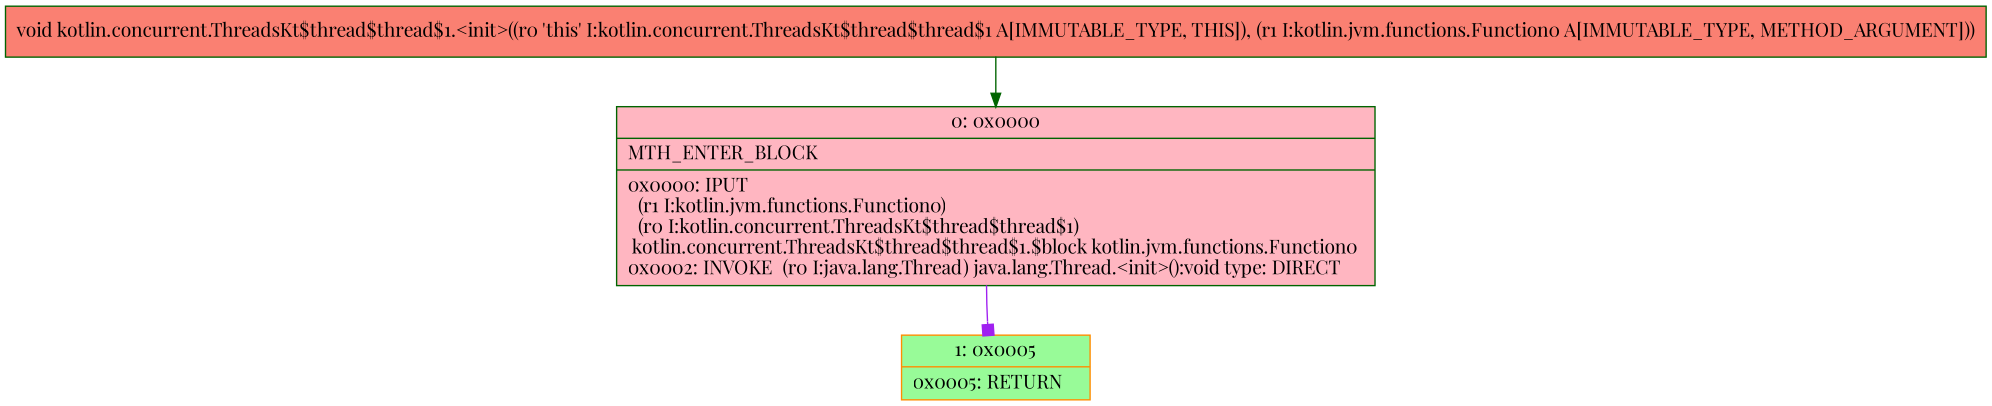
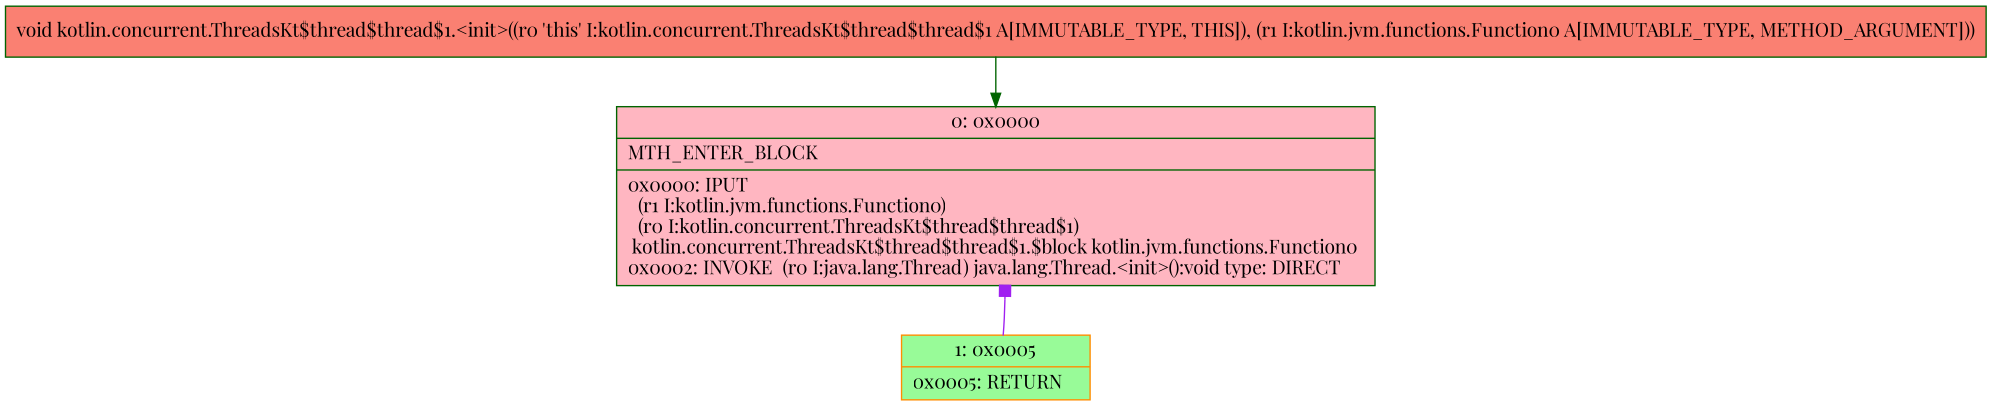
(987, 303) -> (1004, 317)
